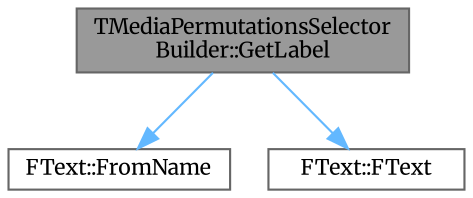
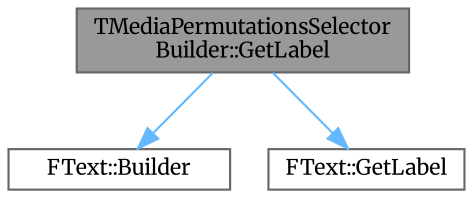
(119, 169) -> (119, 169)
(366, 169) -> (366, 169)
